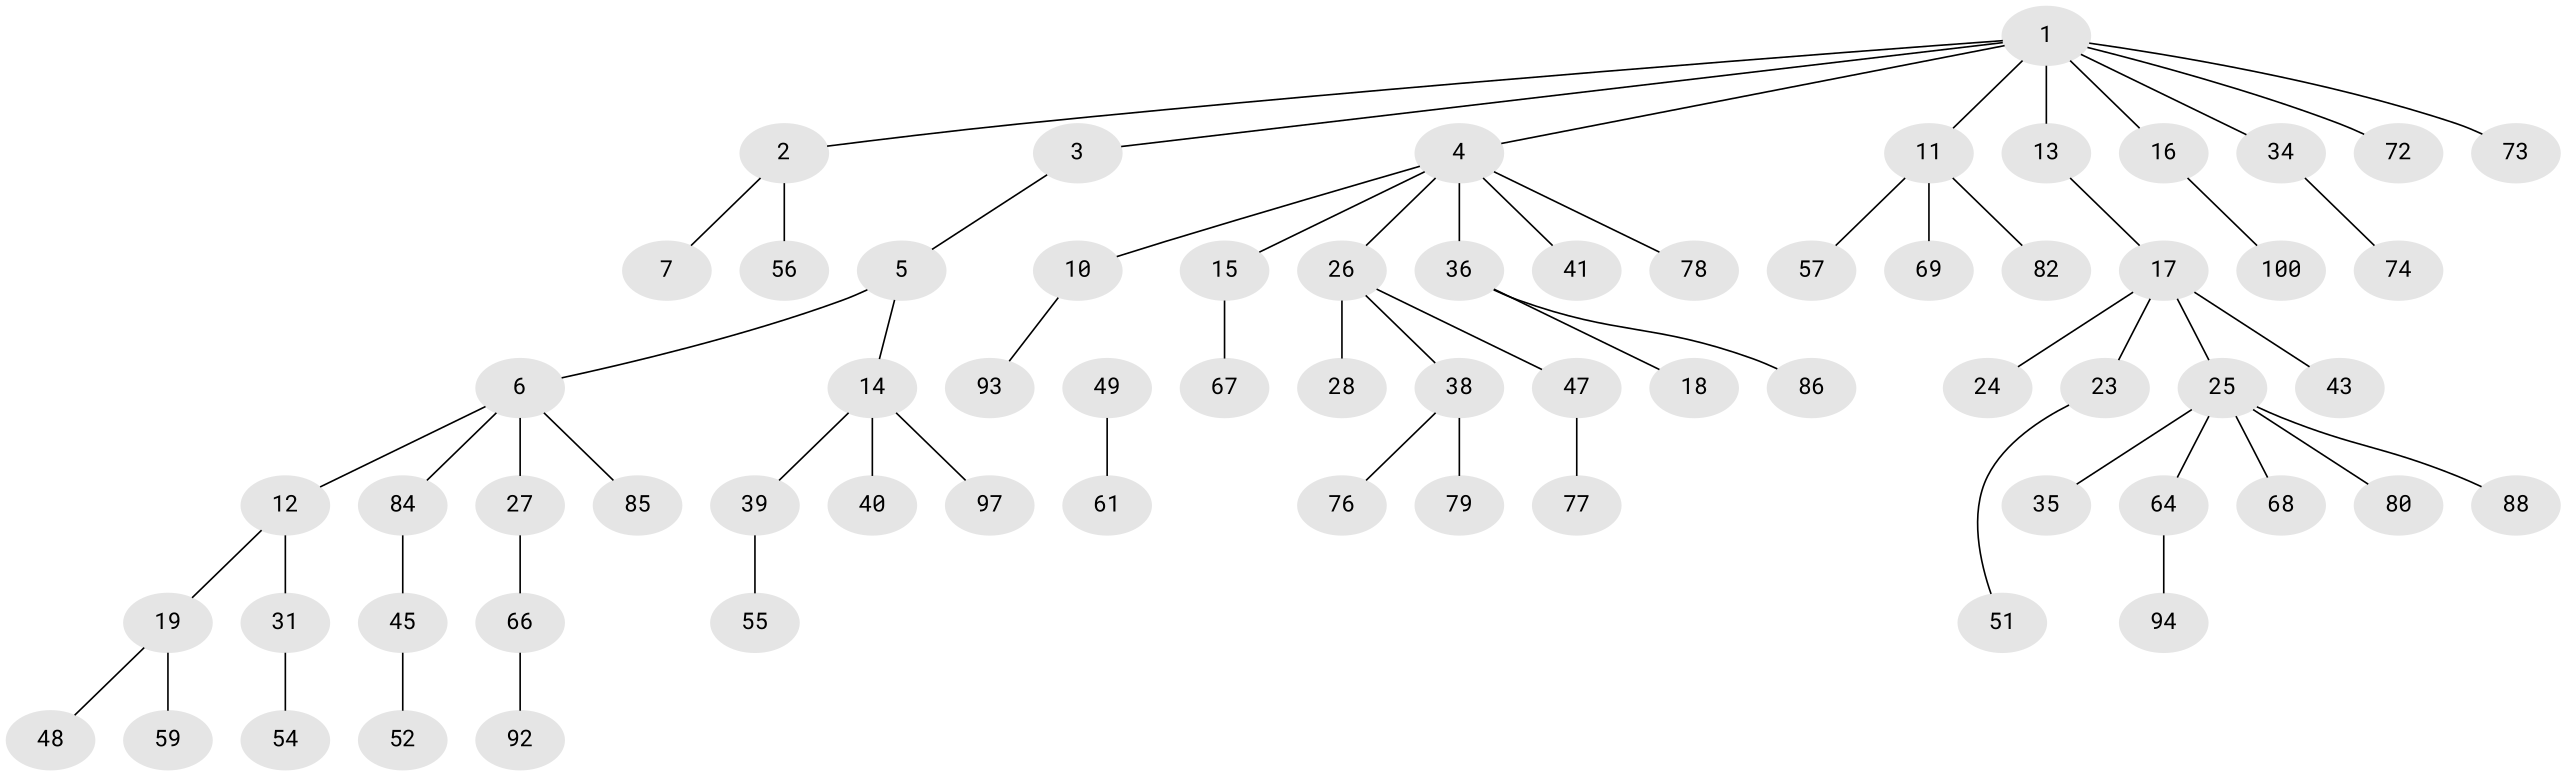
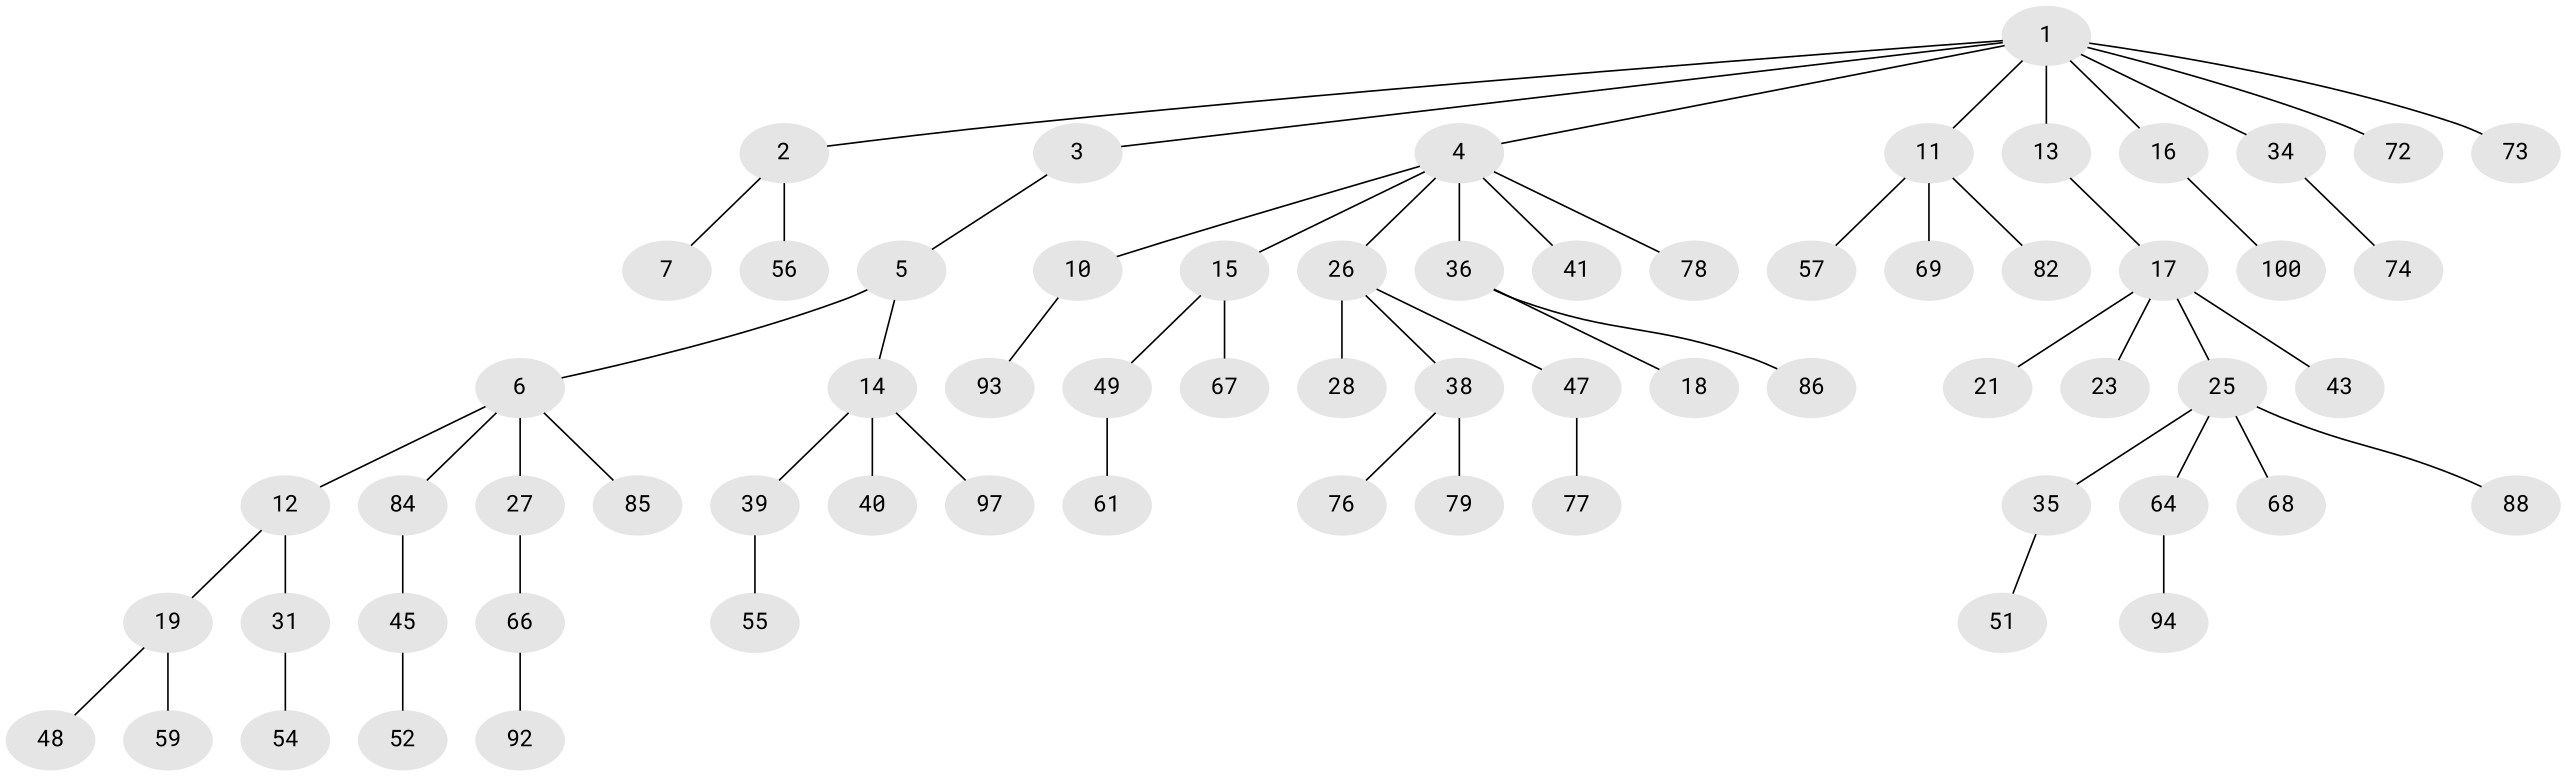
none -> (1166, 329)
(1988, 388) -> (1988, 388)
(1986, 481) -> (2024, 564)
(2399, 505) -> none
